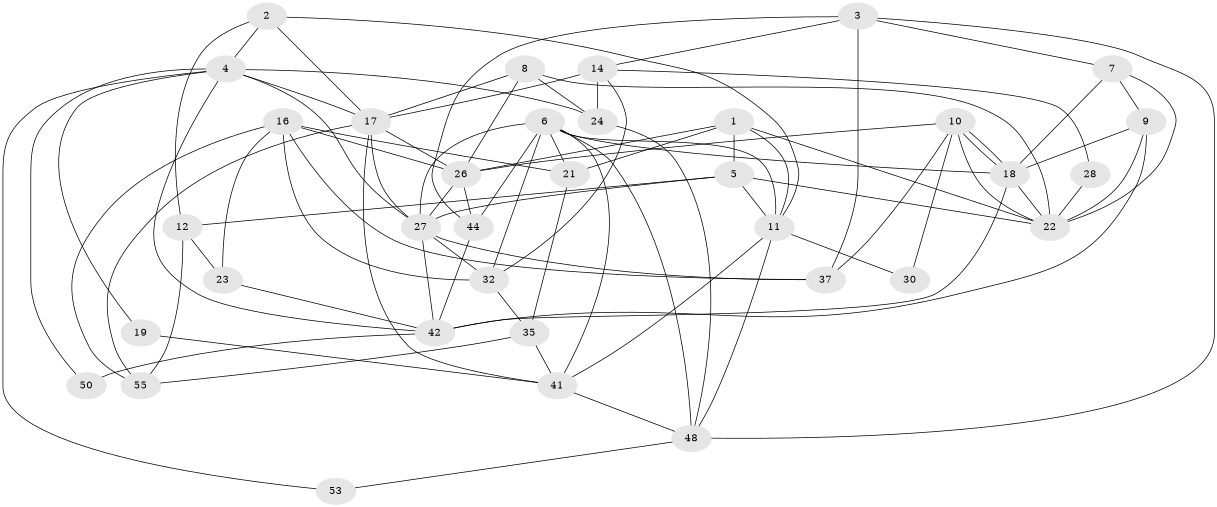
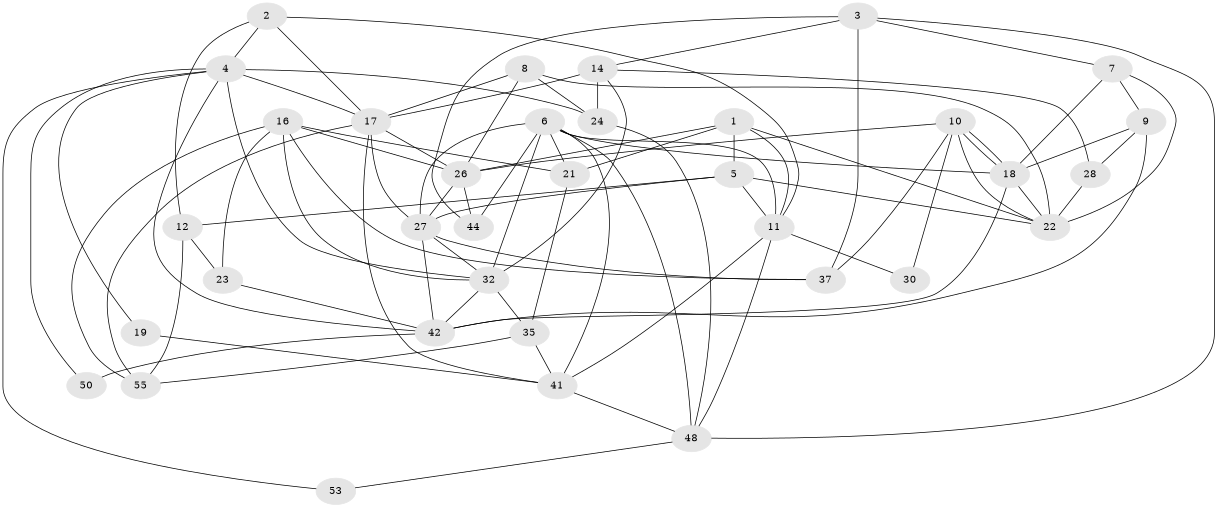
(340, 145) -> (299, 239)
(1117, 188) -> (1118, 148)
(453, 284) -> (462, 307)
